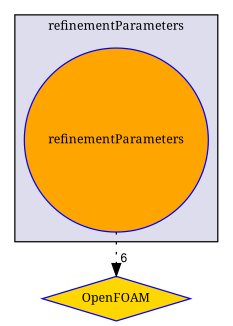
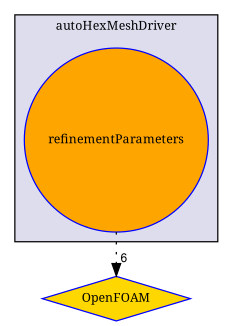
(116, 27) -> (116, 27)
